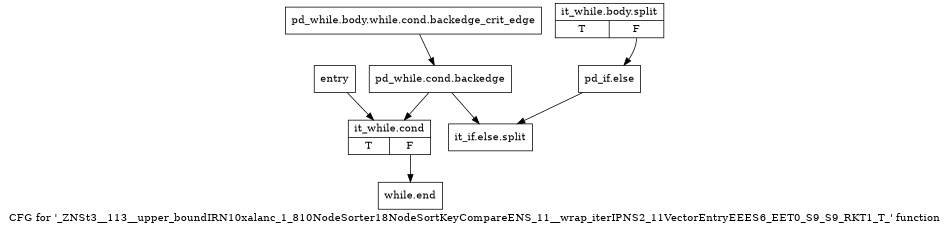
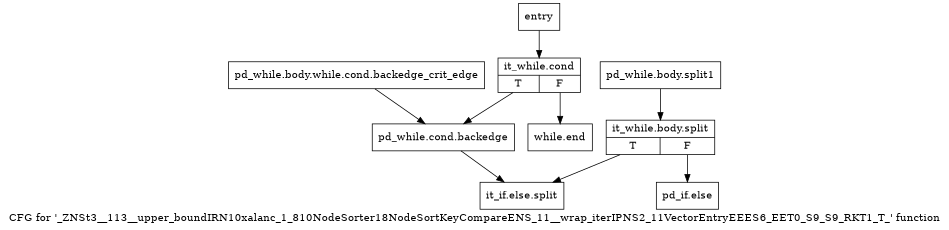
none -> (660, 75)
(419, 103) -> (492, 106)
(554, 107) -> (590, 167)
